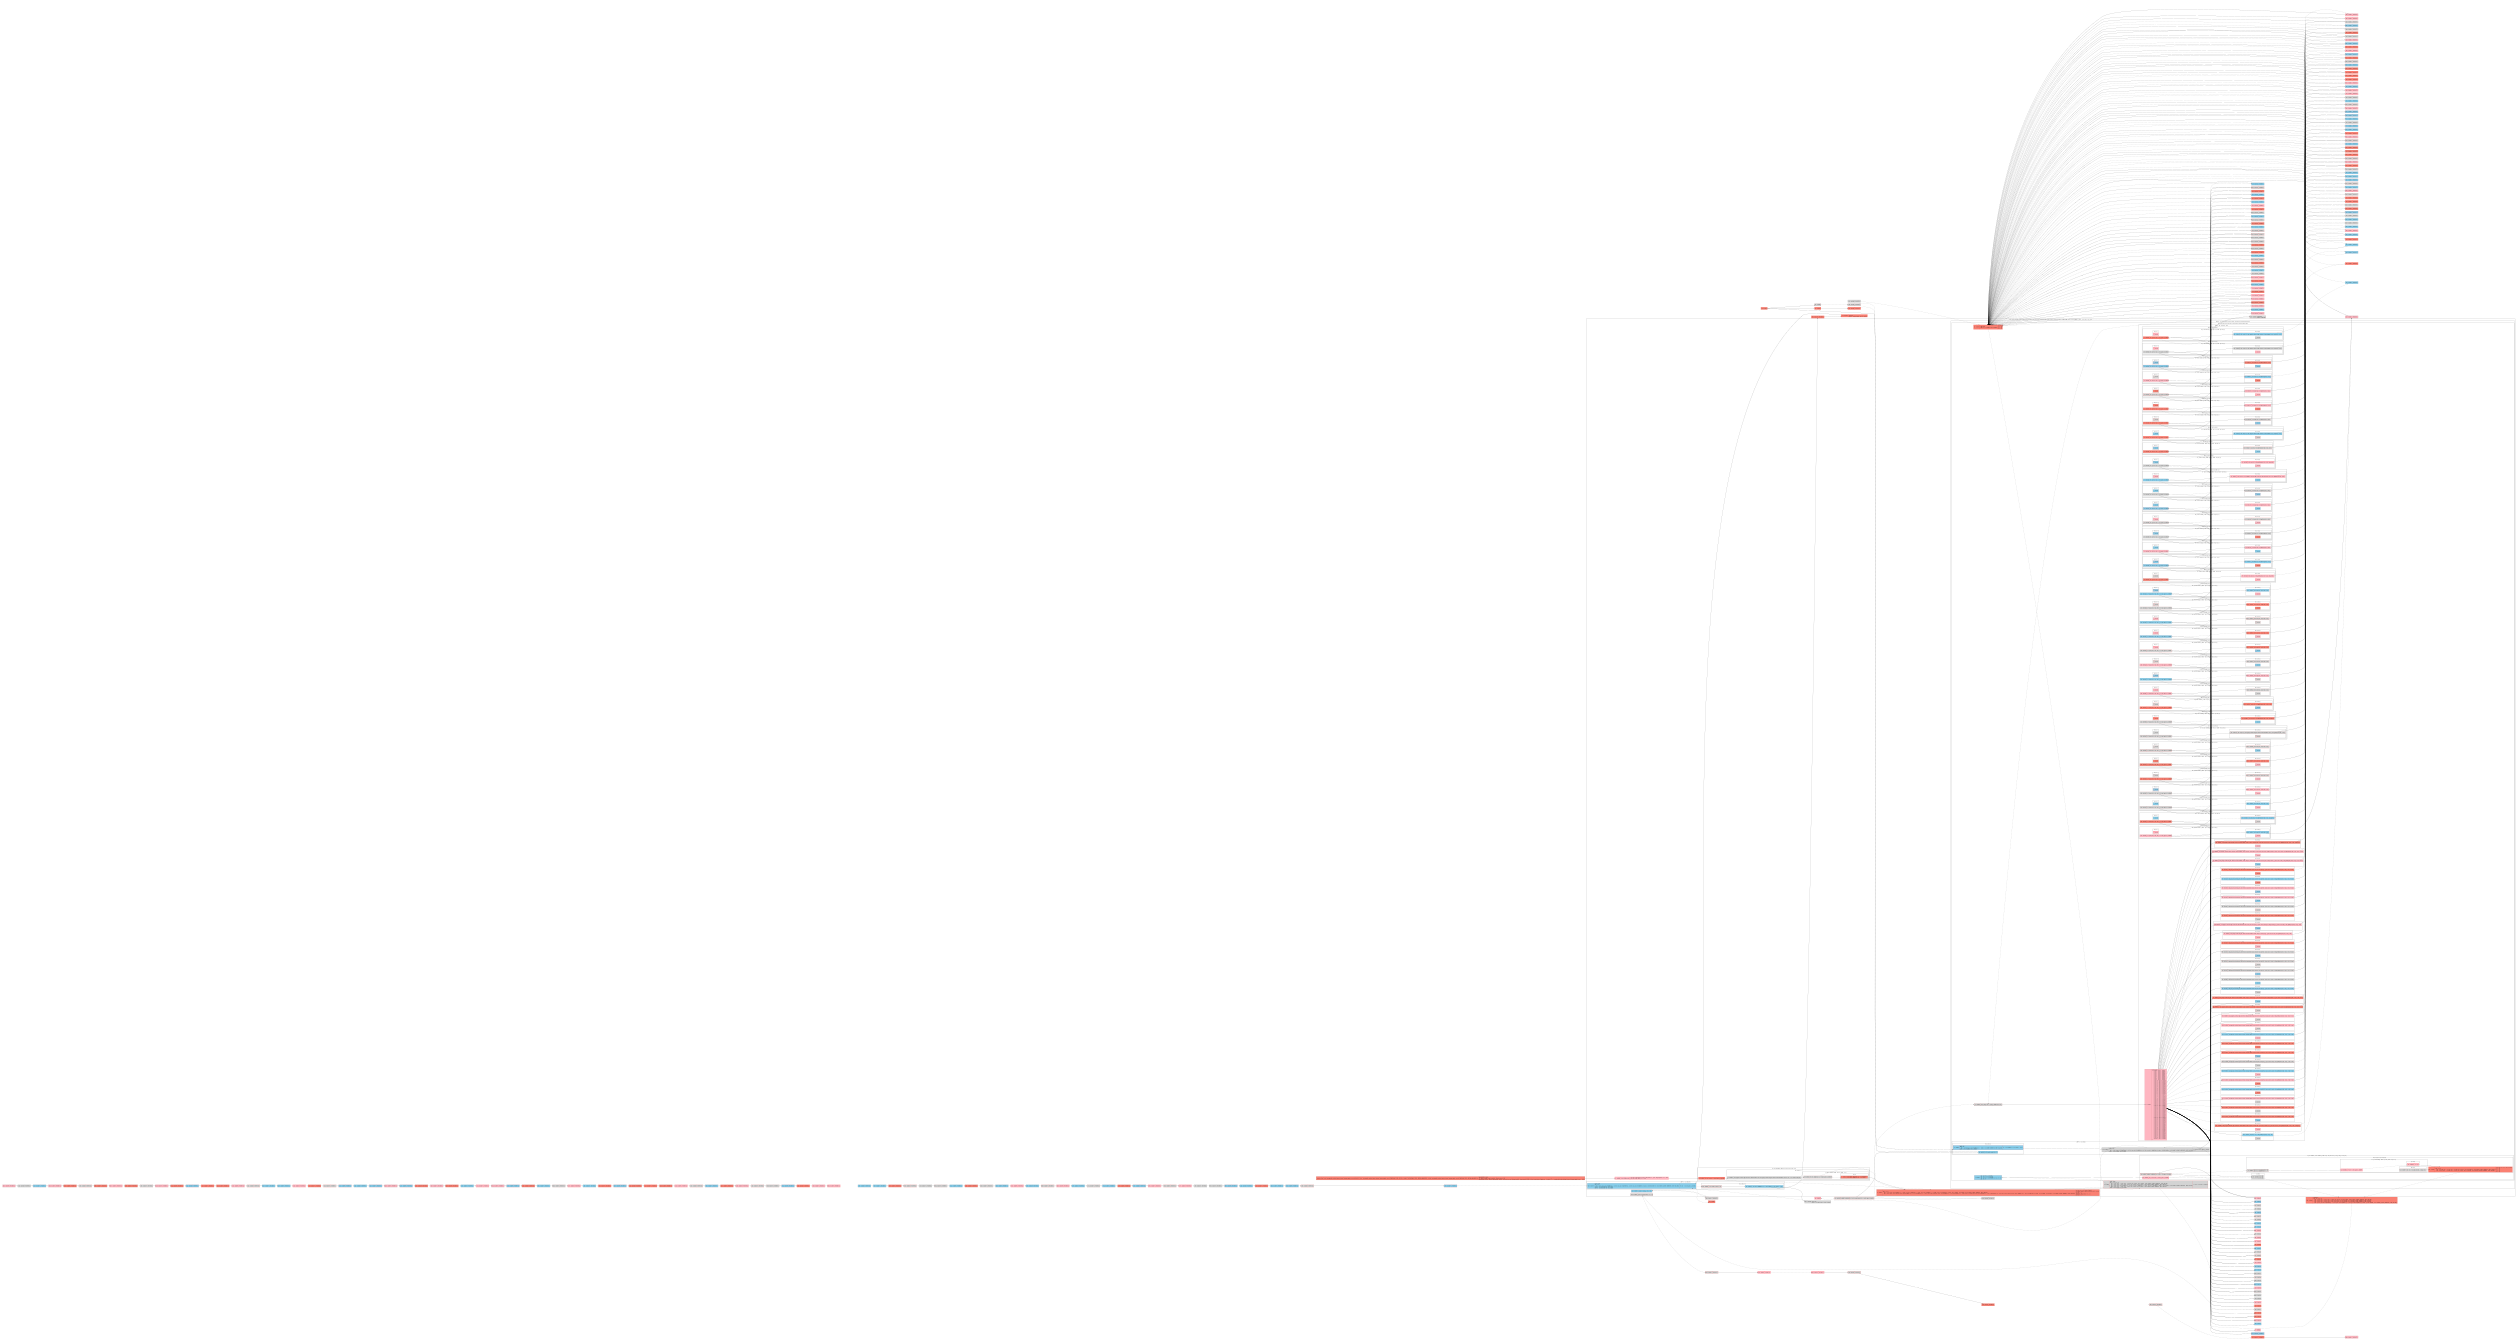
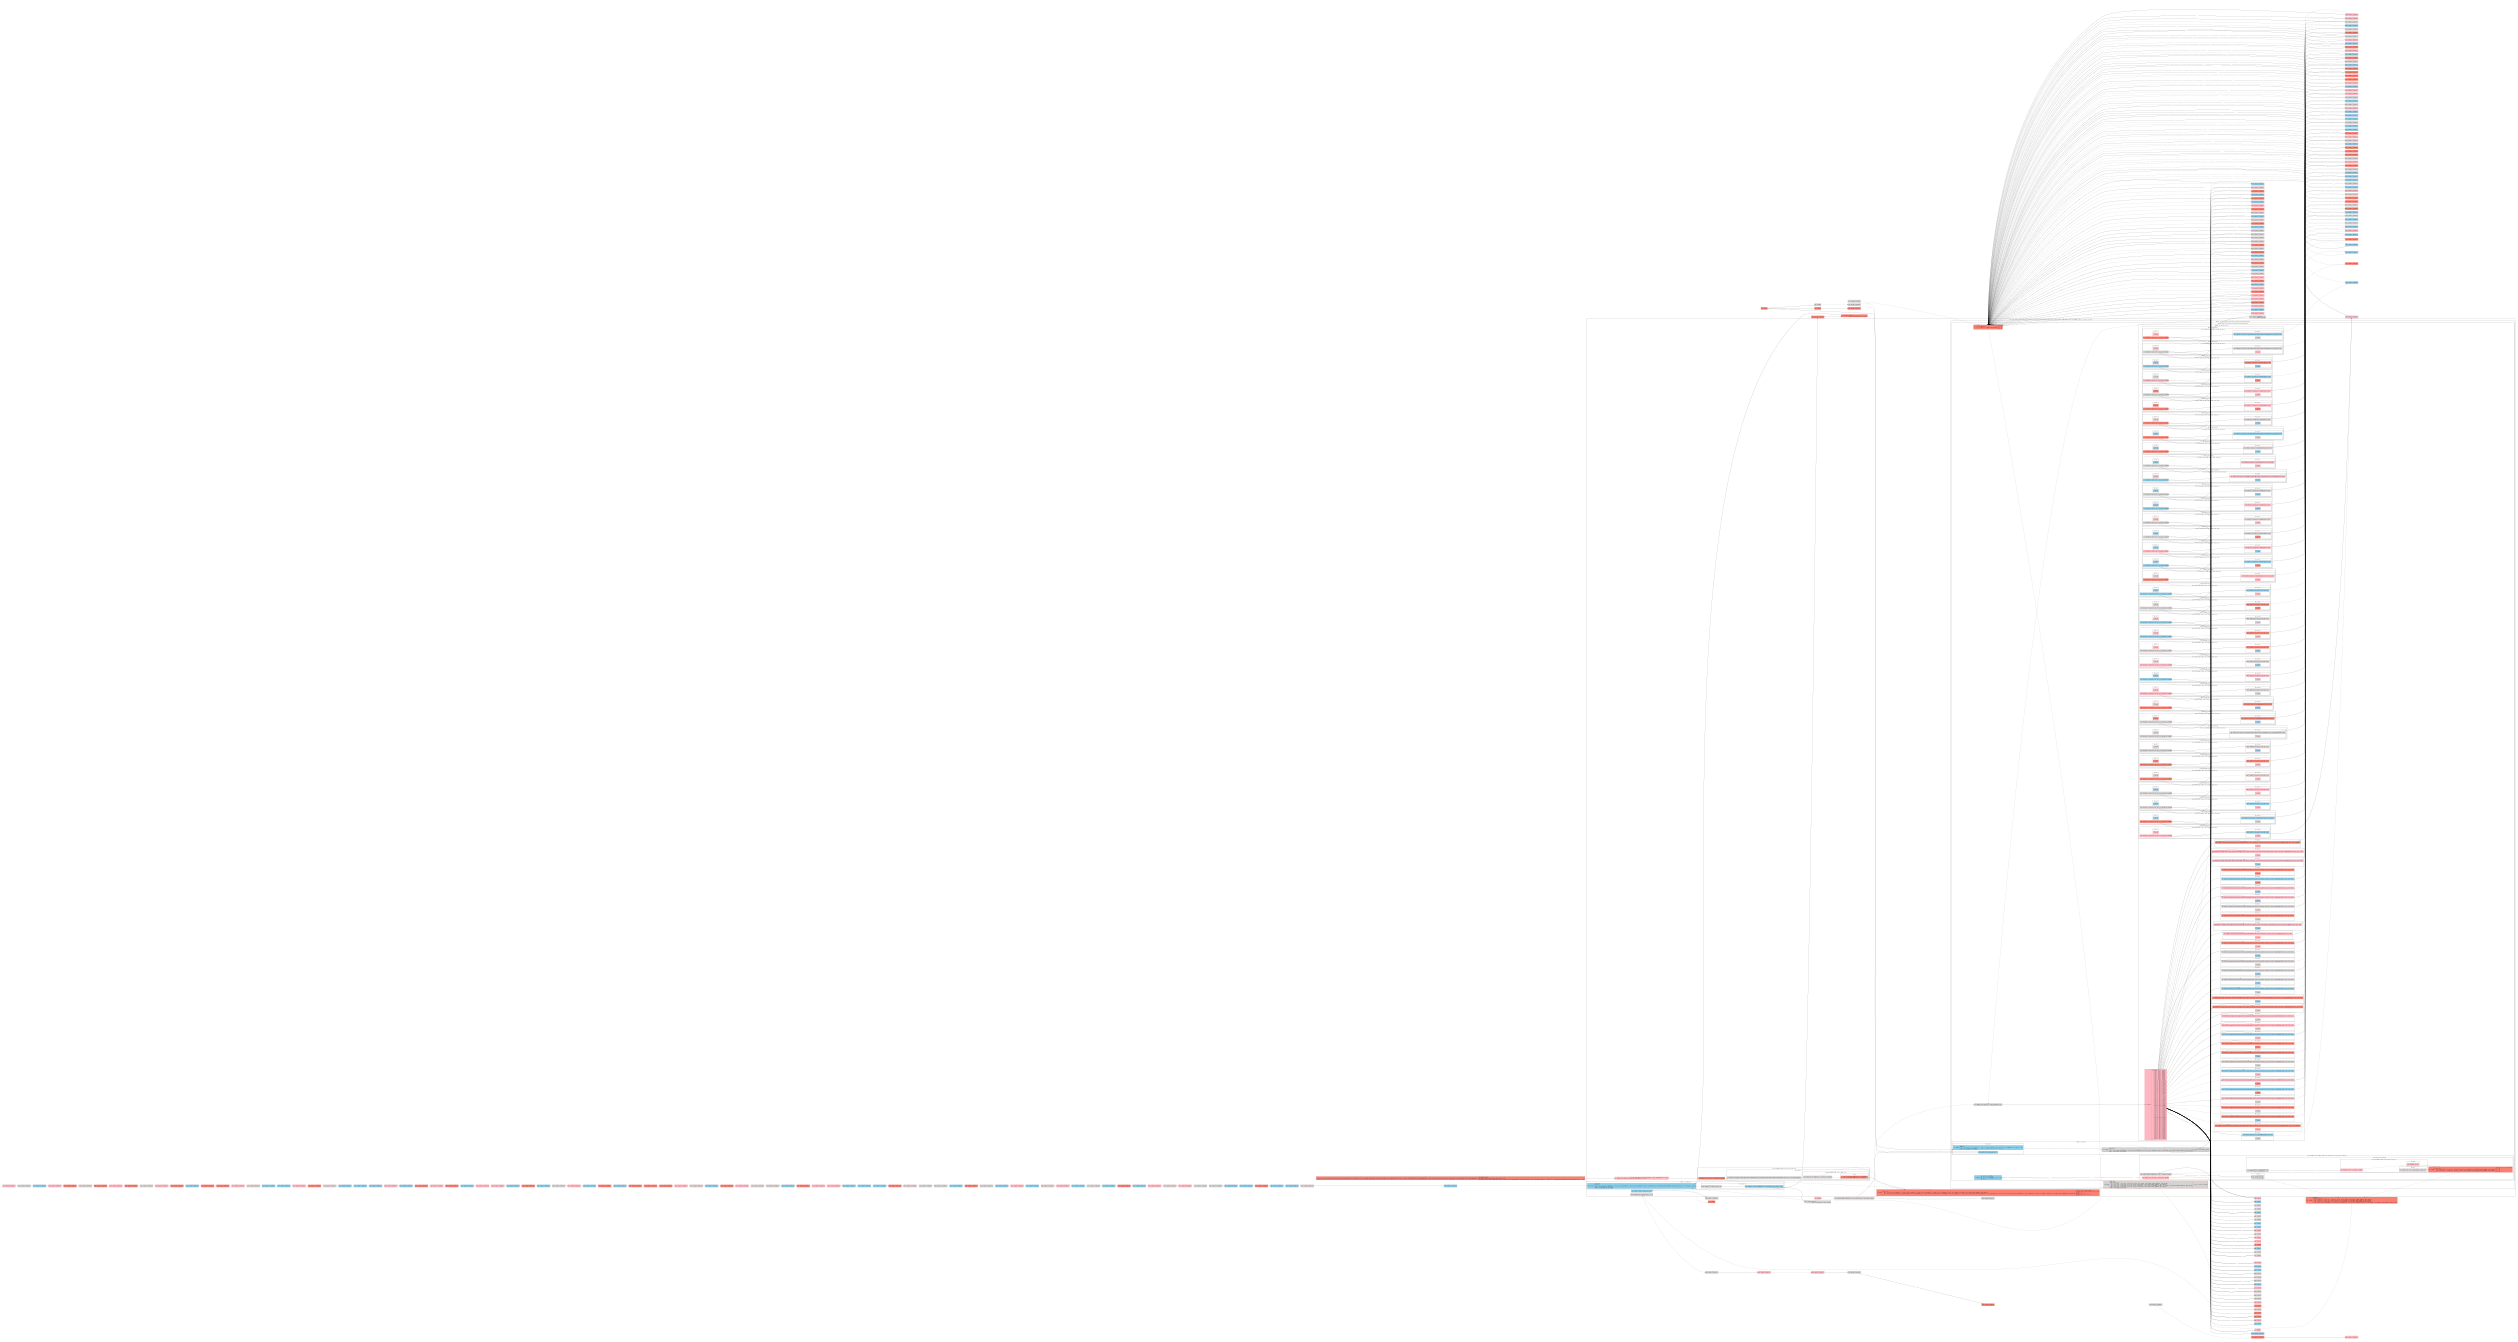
none -> (849, 1186)
(2258, 1259) -> none
